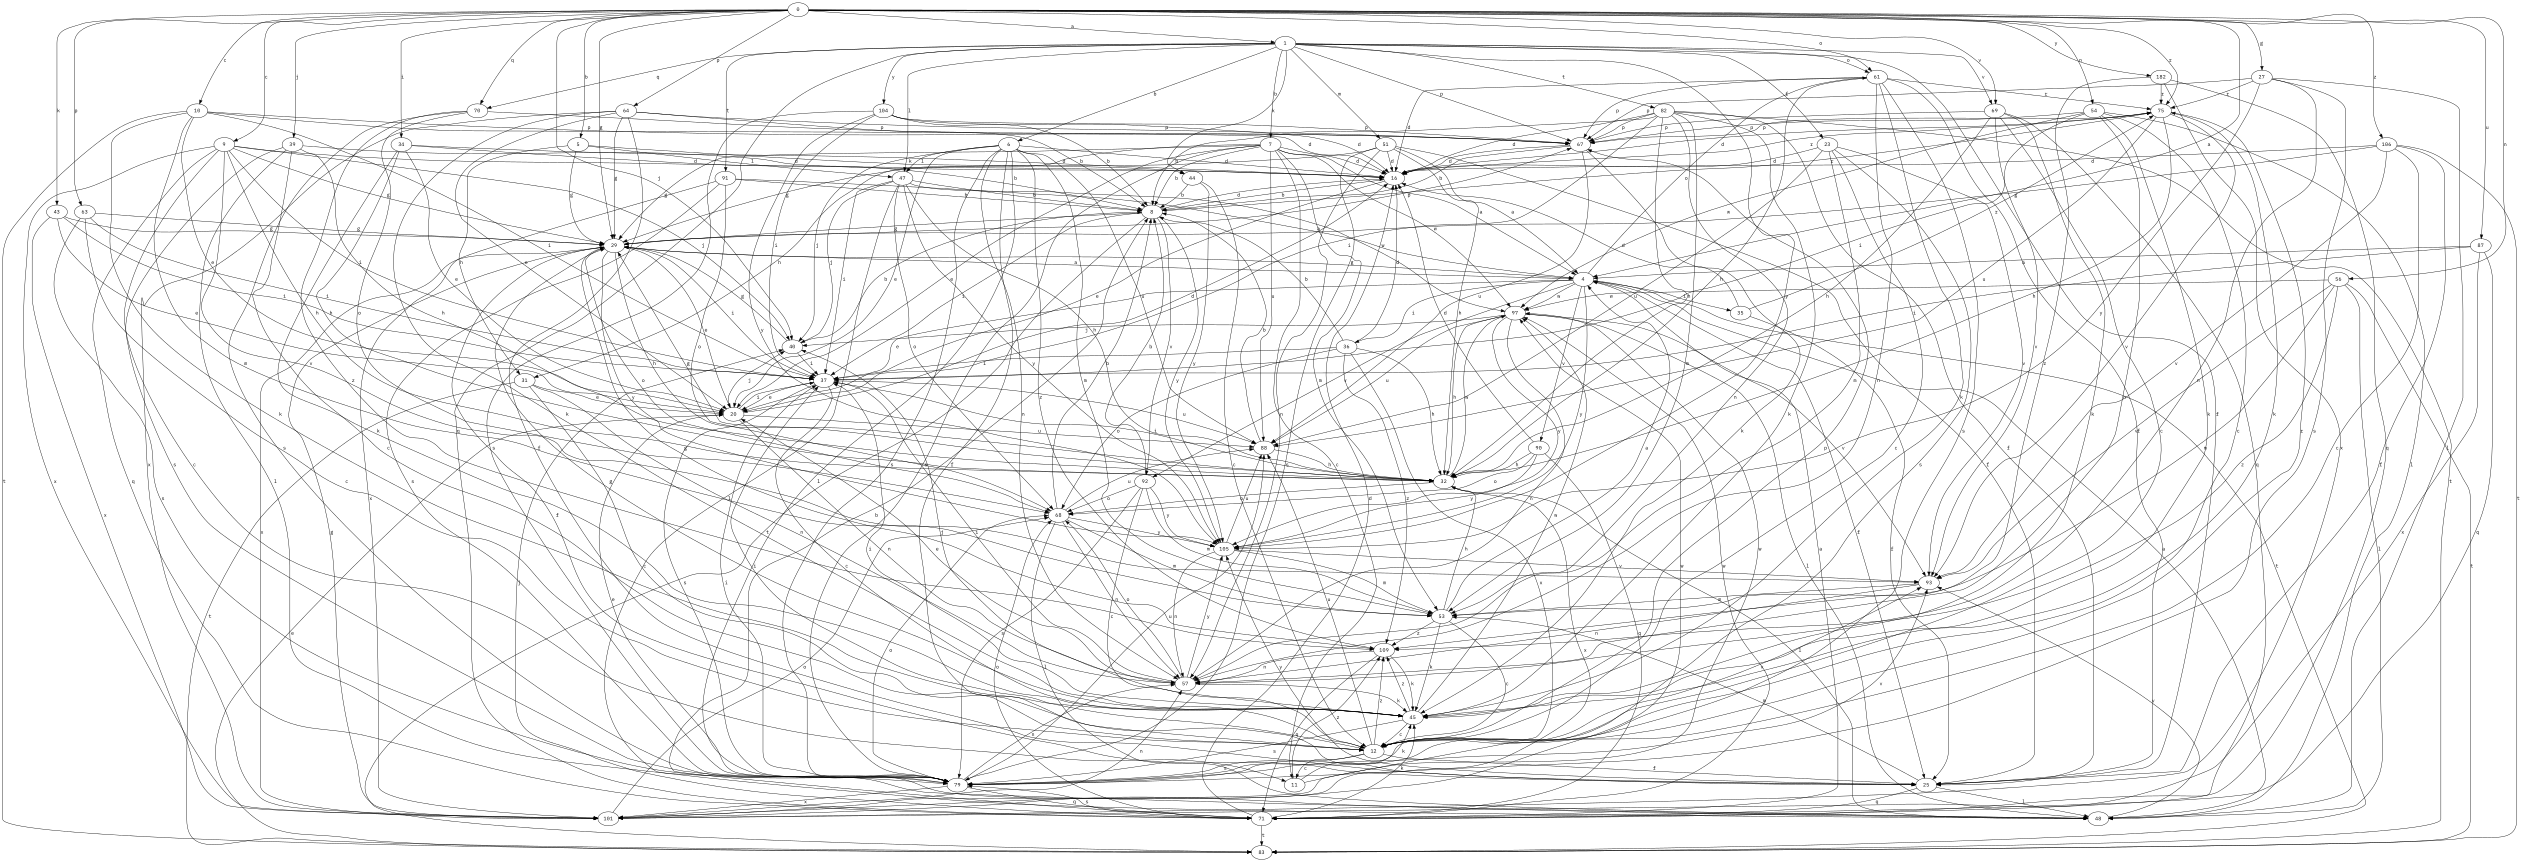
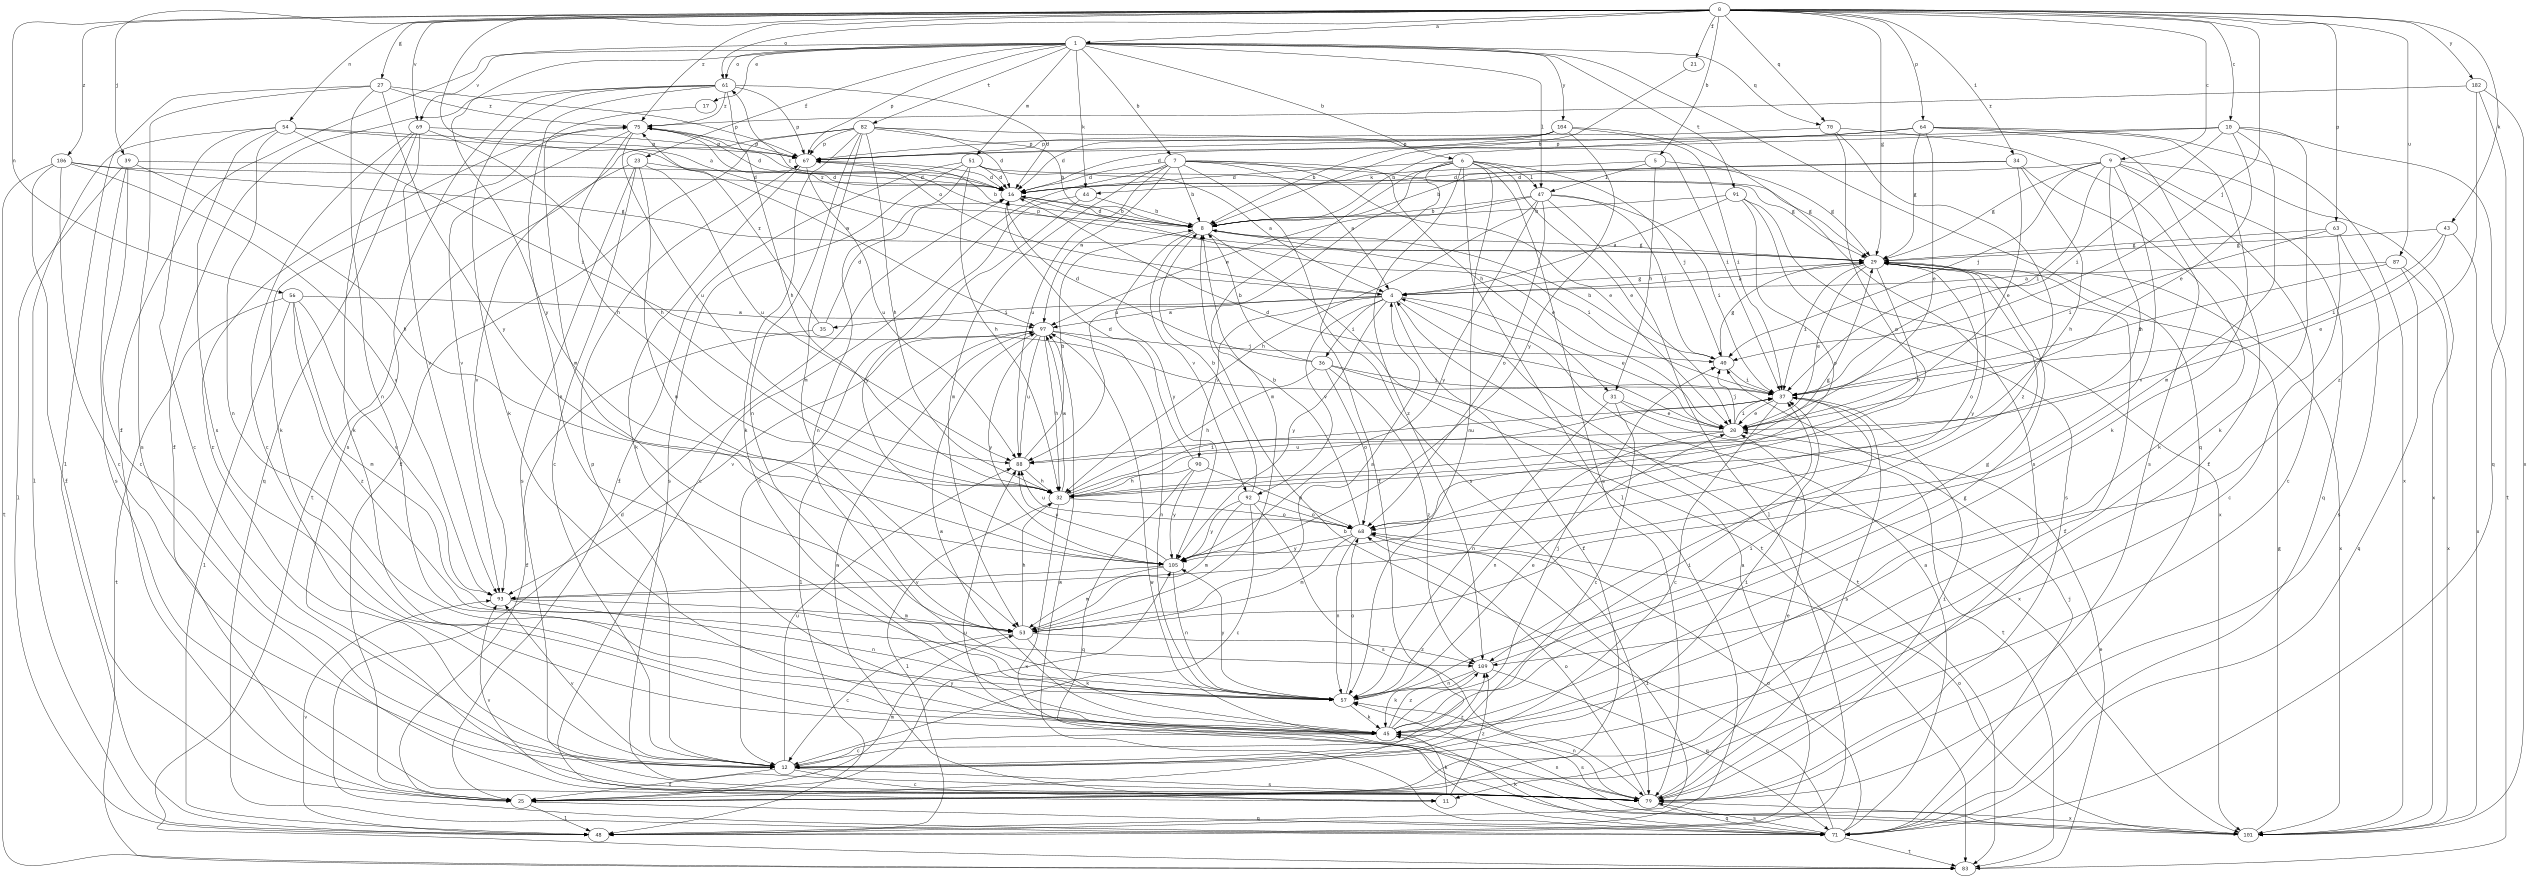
none -> (1694, 64)
none -> (706, 106)
(2209, 414) -> (217, 431)
